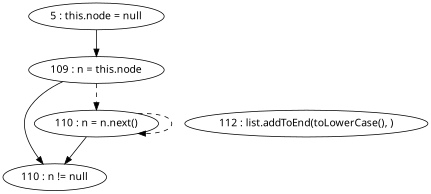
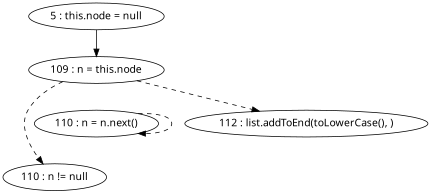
(96, 93) -> (195, 95)
(27, 113) -> (27, 113)
(78, 147) -> none
